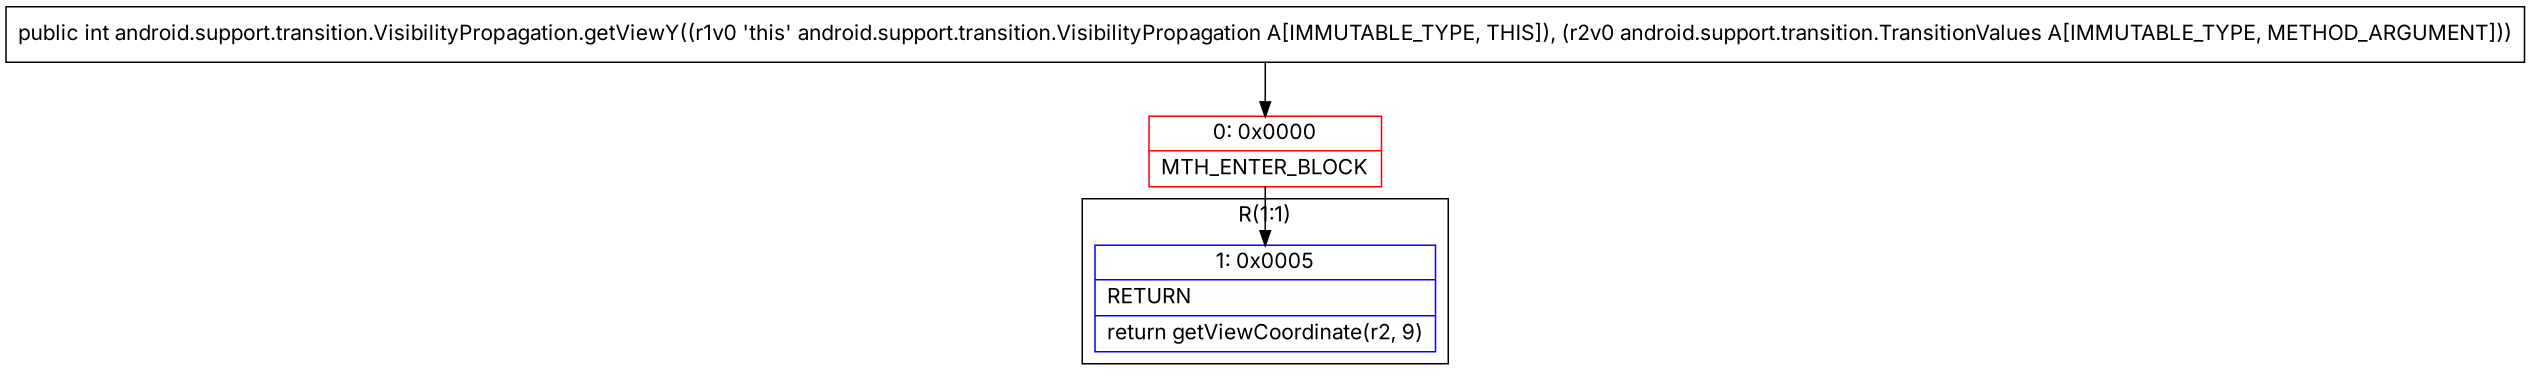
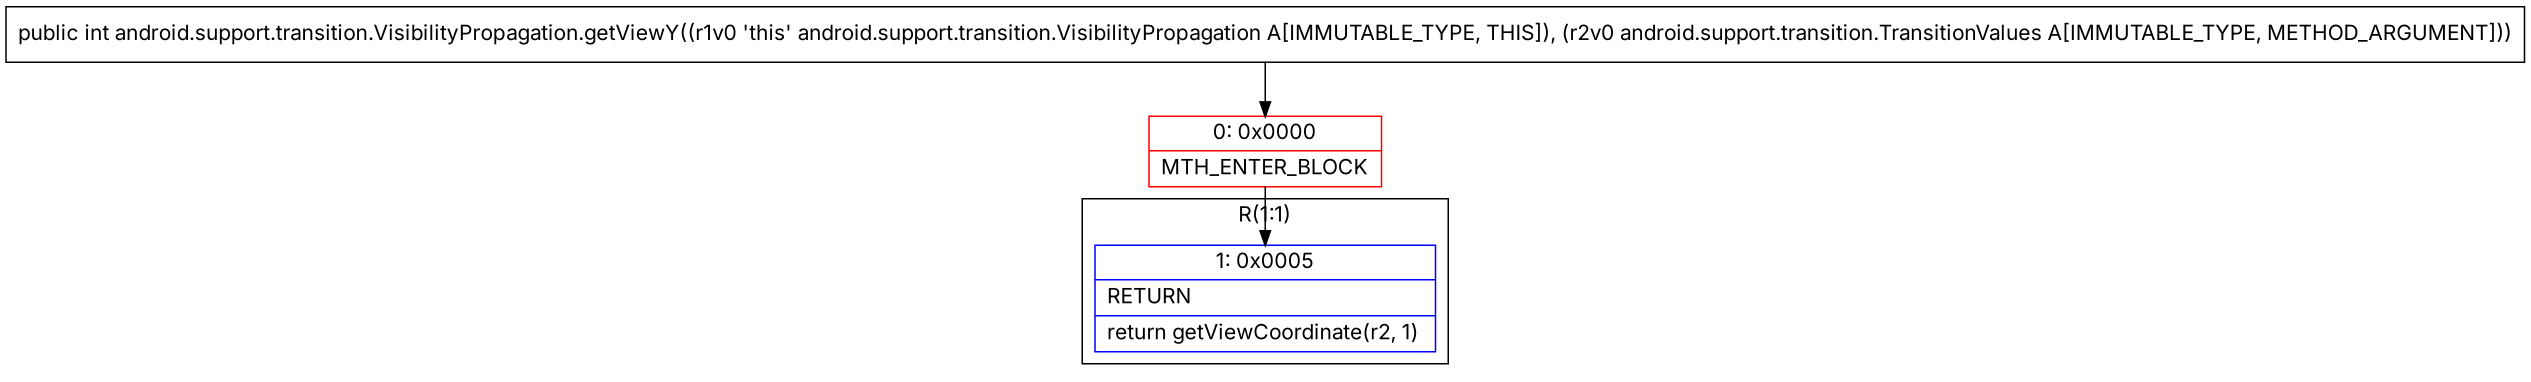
(1265, 333) -> (1263, 333)
